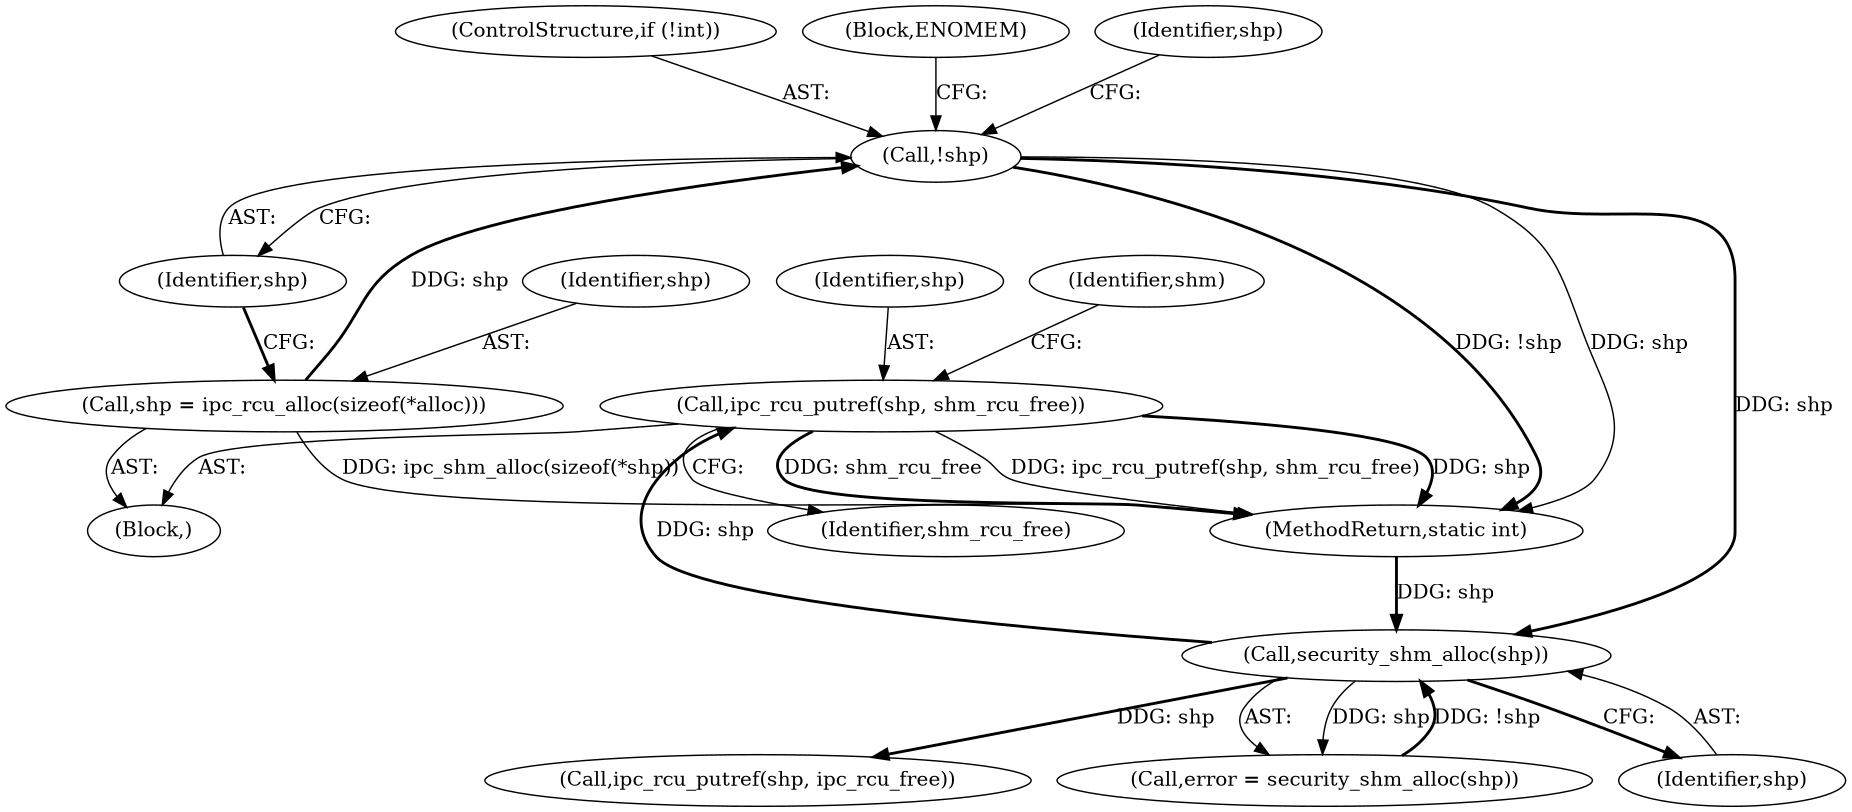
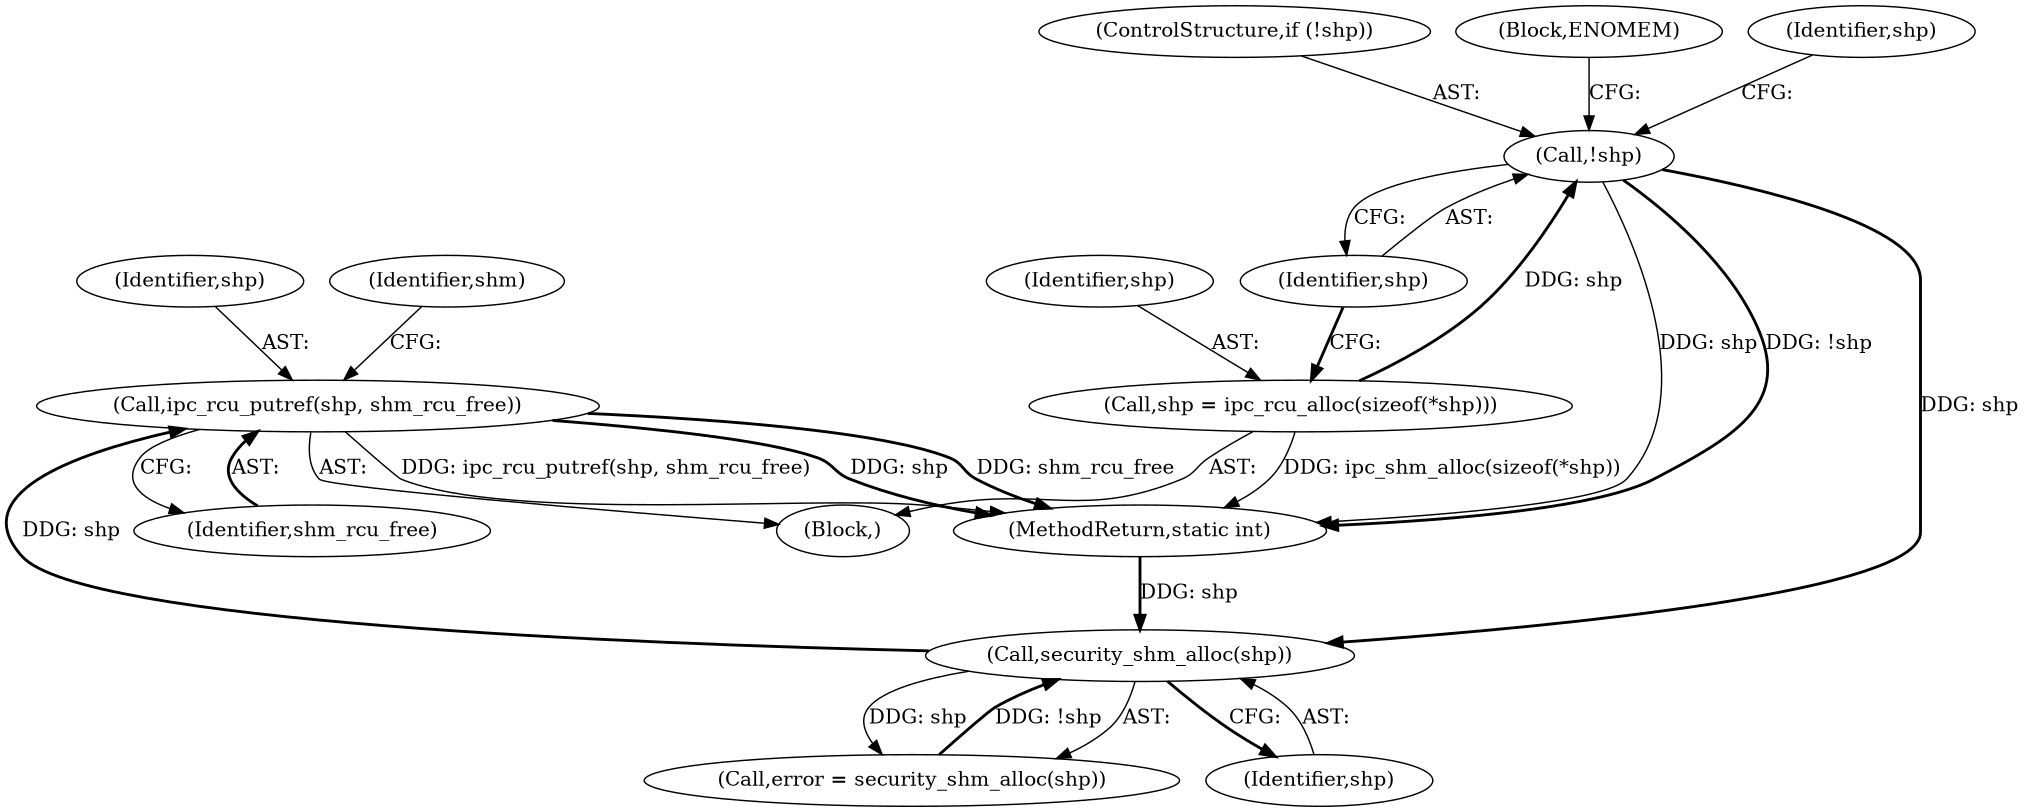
(586, 32) -> (1235, 32)
(285, 406) -> (1301, 406)
none -> (229, 476)
(758, 780) -> none
